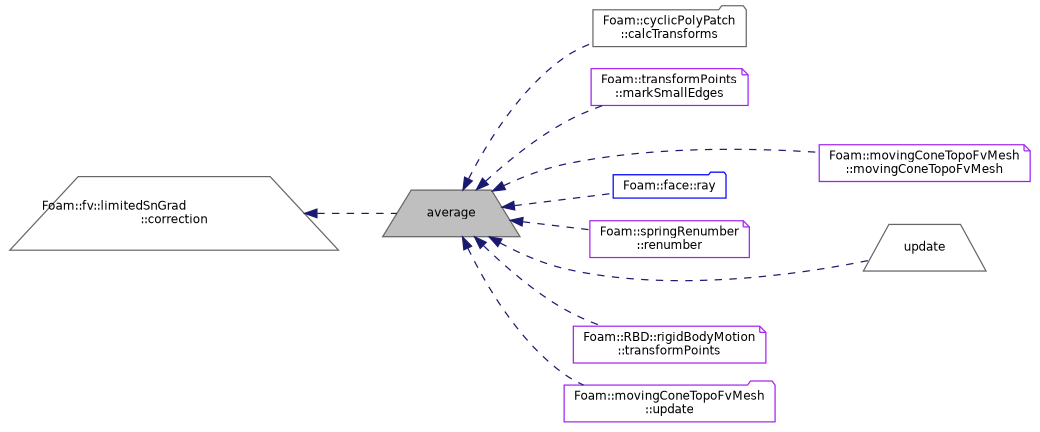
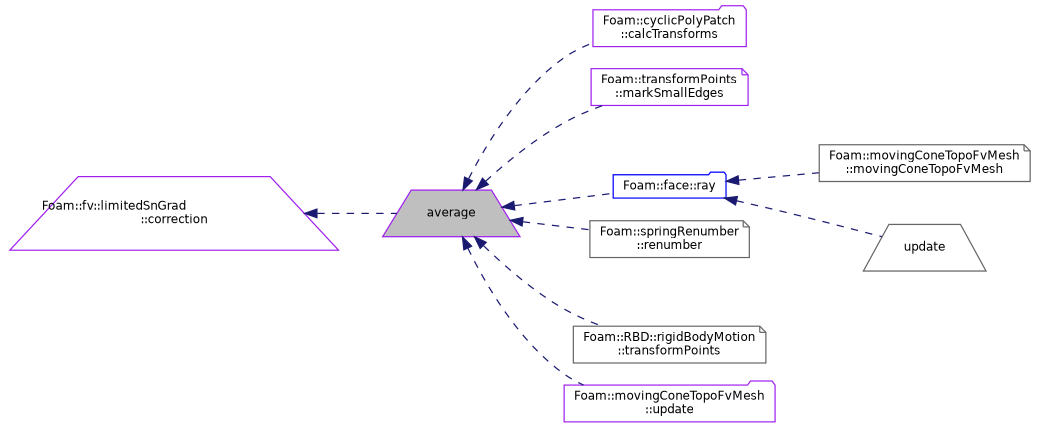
(670, 28) -> (670, 28)
(659, 152) -> (779, 176)
(925, 163) -> (925, 163)
(174, 213) -> (174, 213)
(451, 213) -> (451, 213)
(670, 239) -> (670, 239)
(682, 281) -> (809, 218)
(670, 345) -> (670, 345)
